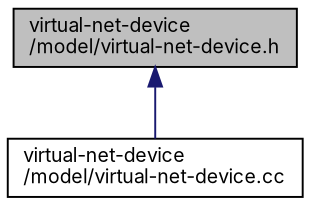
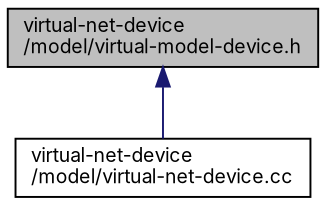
(155, 38) -> (163, 38)
